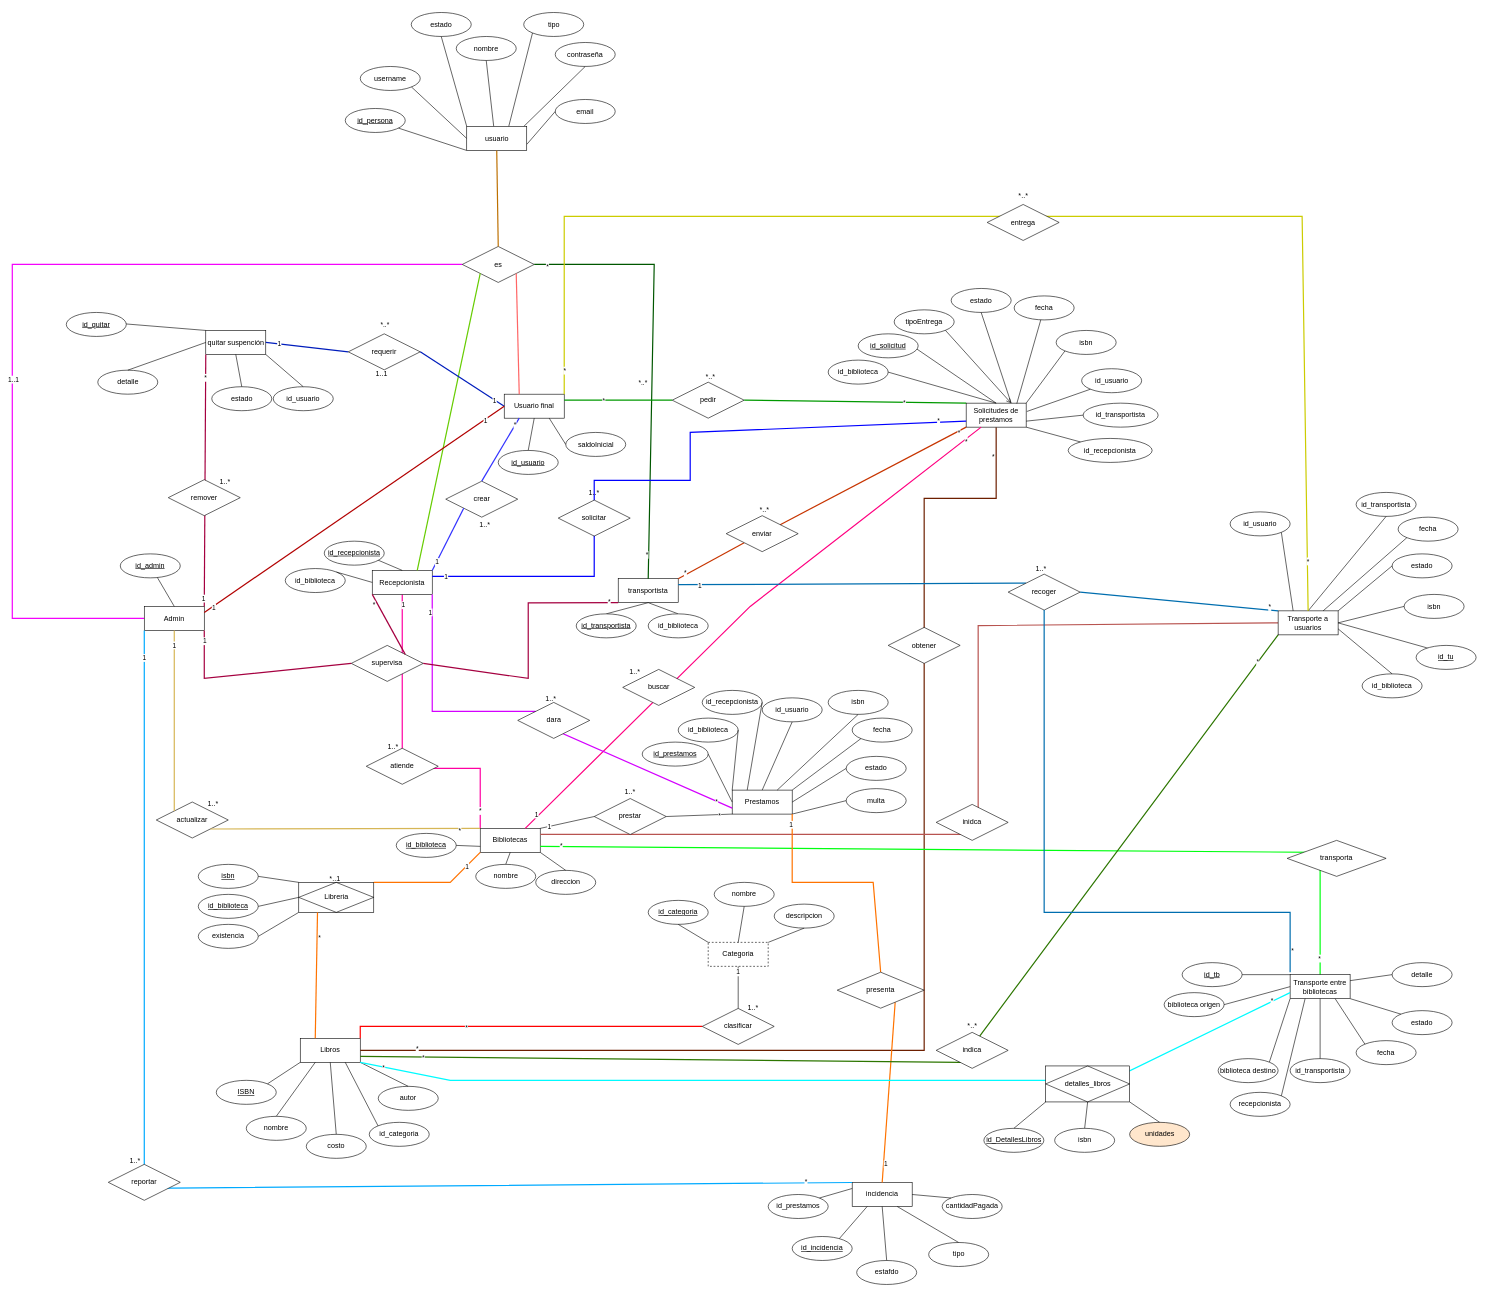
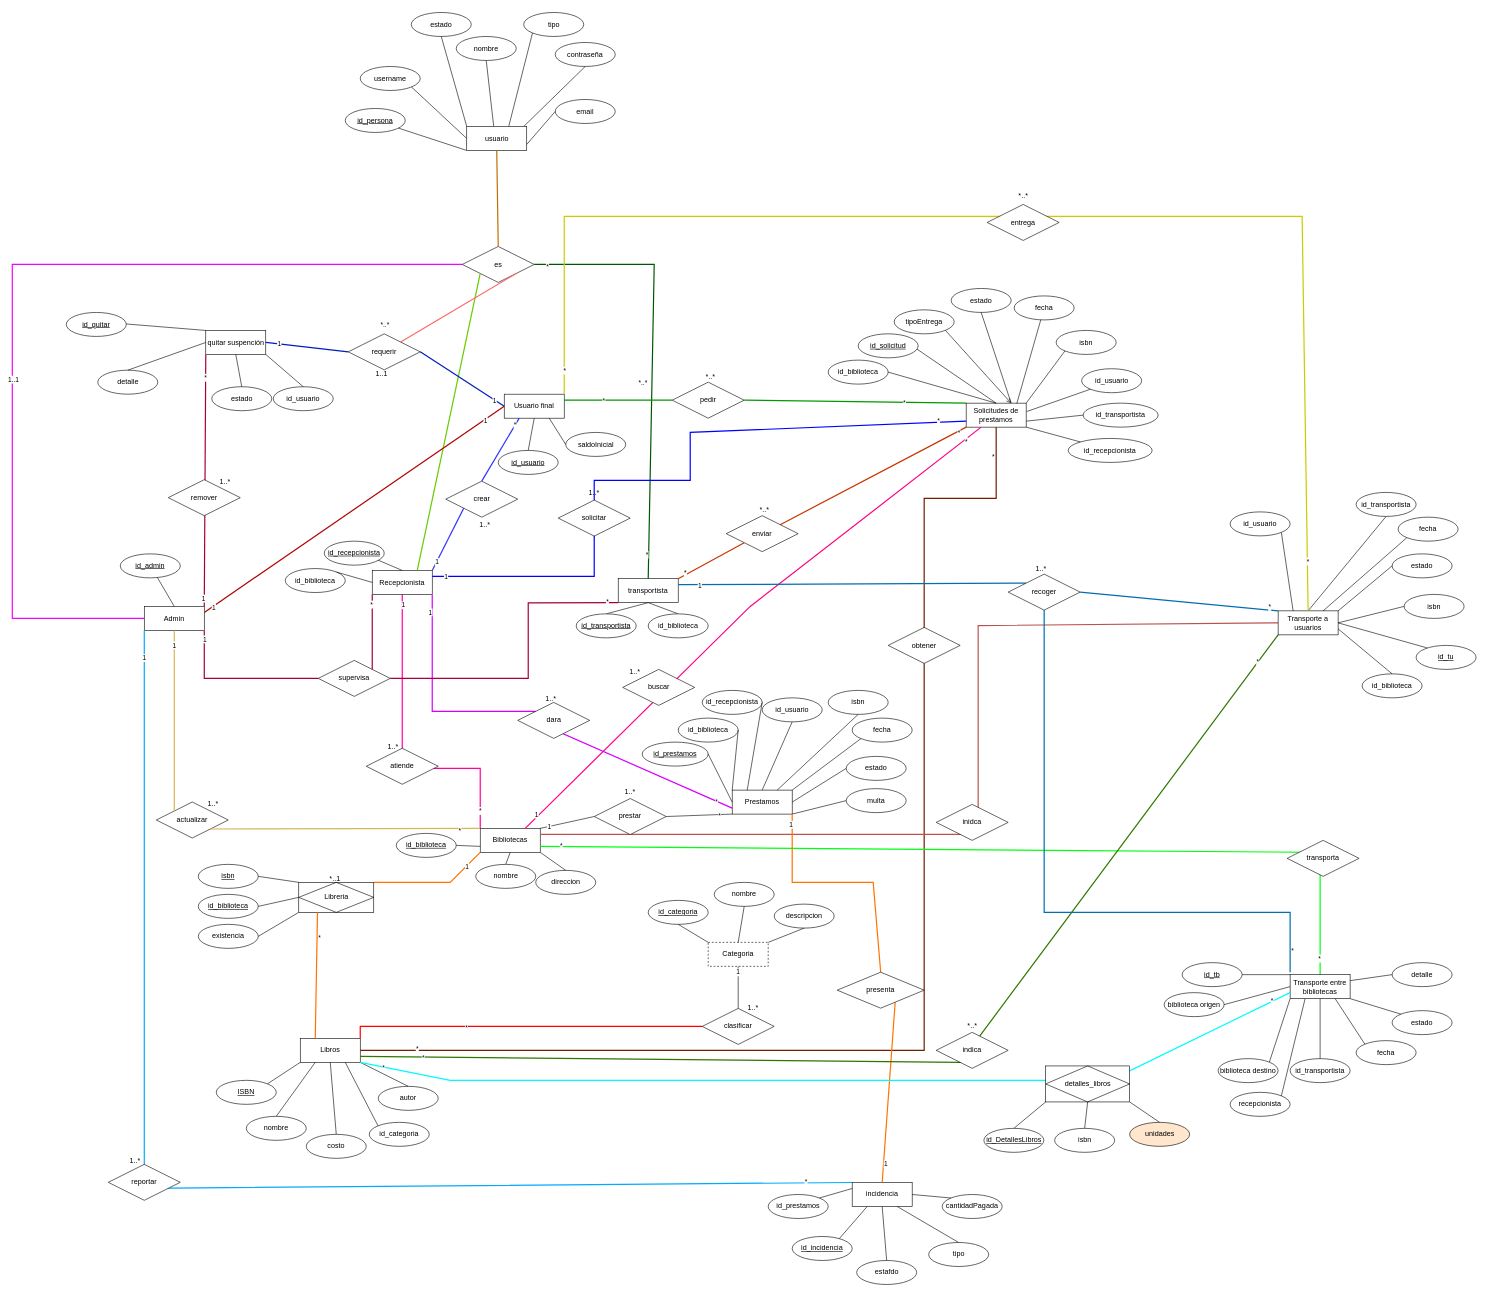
(518, 334) -> (459, 308)
(387, 663) -> (354, 678)
(1337, 858) -> (1323, 858)
